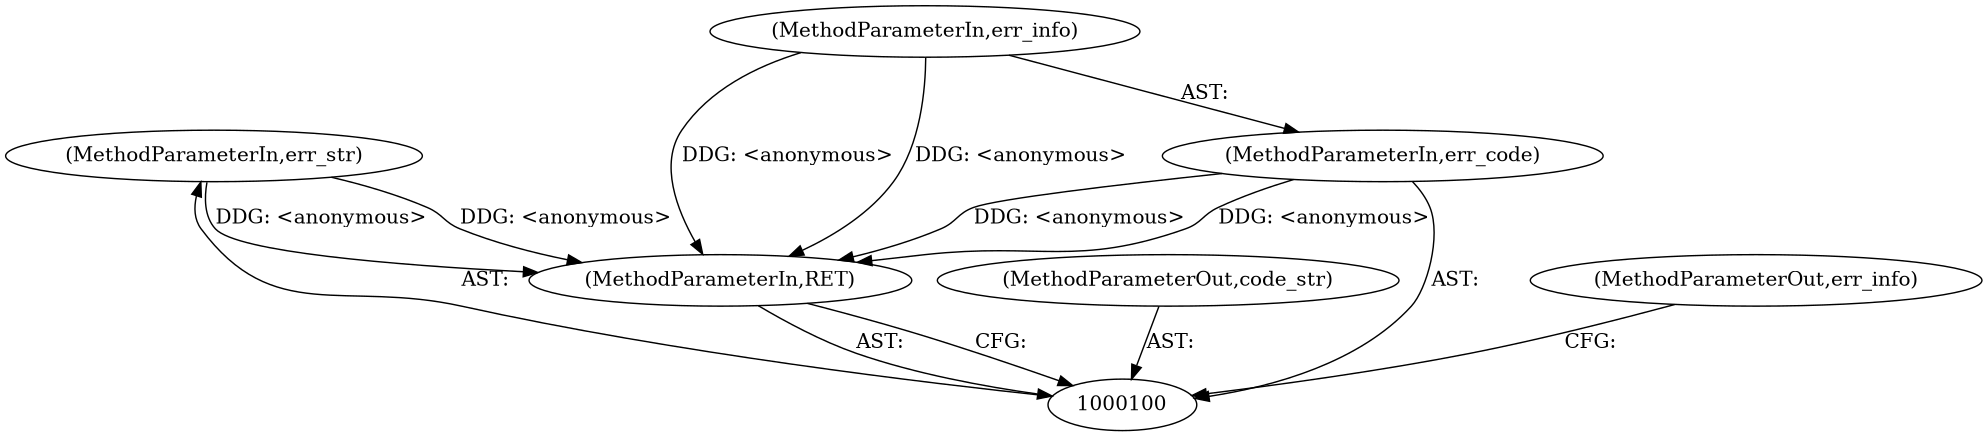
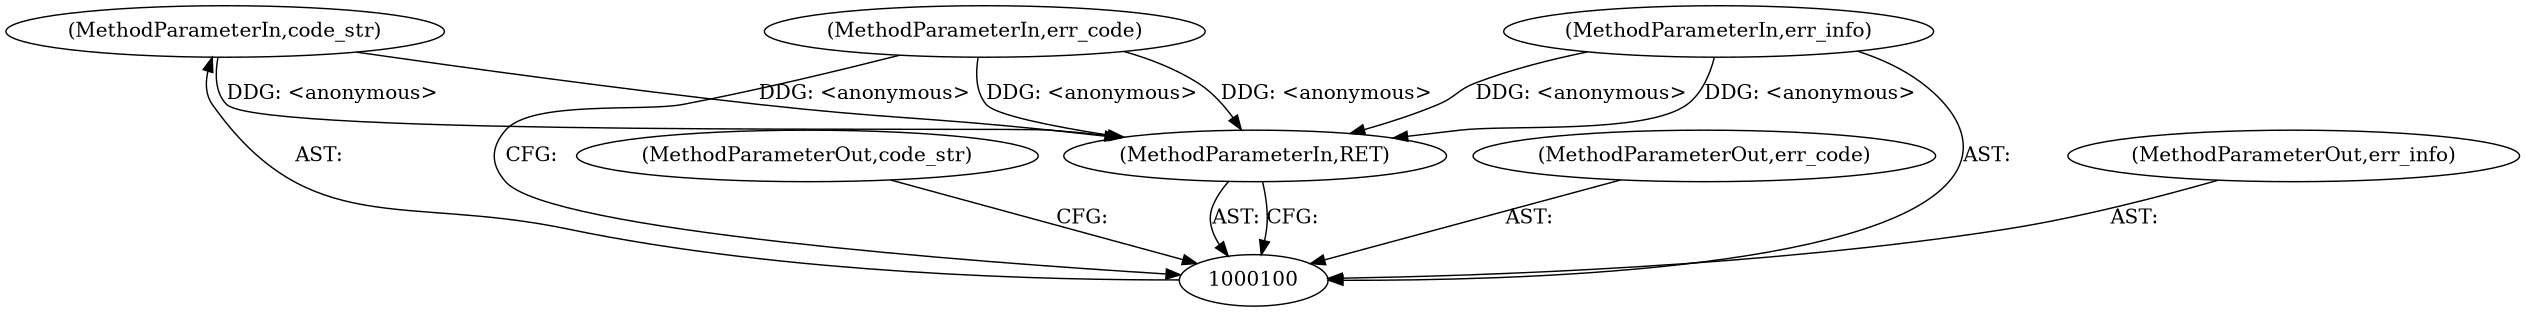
(1147, 92) -> (1808, 243)
(214, 156) -> (225, 31)
none -> (1704, 156)
(1459, 280) -> (535, 156)
(1174, 343) -> (1086, 218)
(1594, 343) -> (2138, 218)
